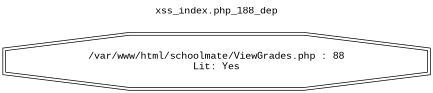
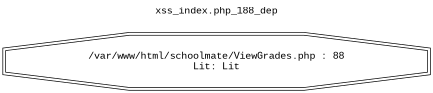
(217, 61) -> (217, 61)
